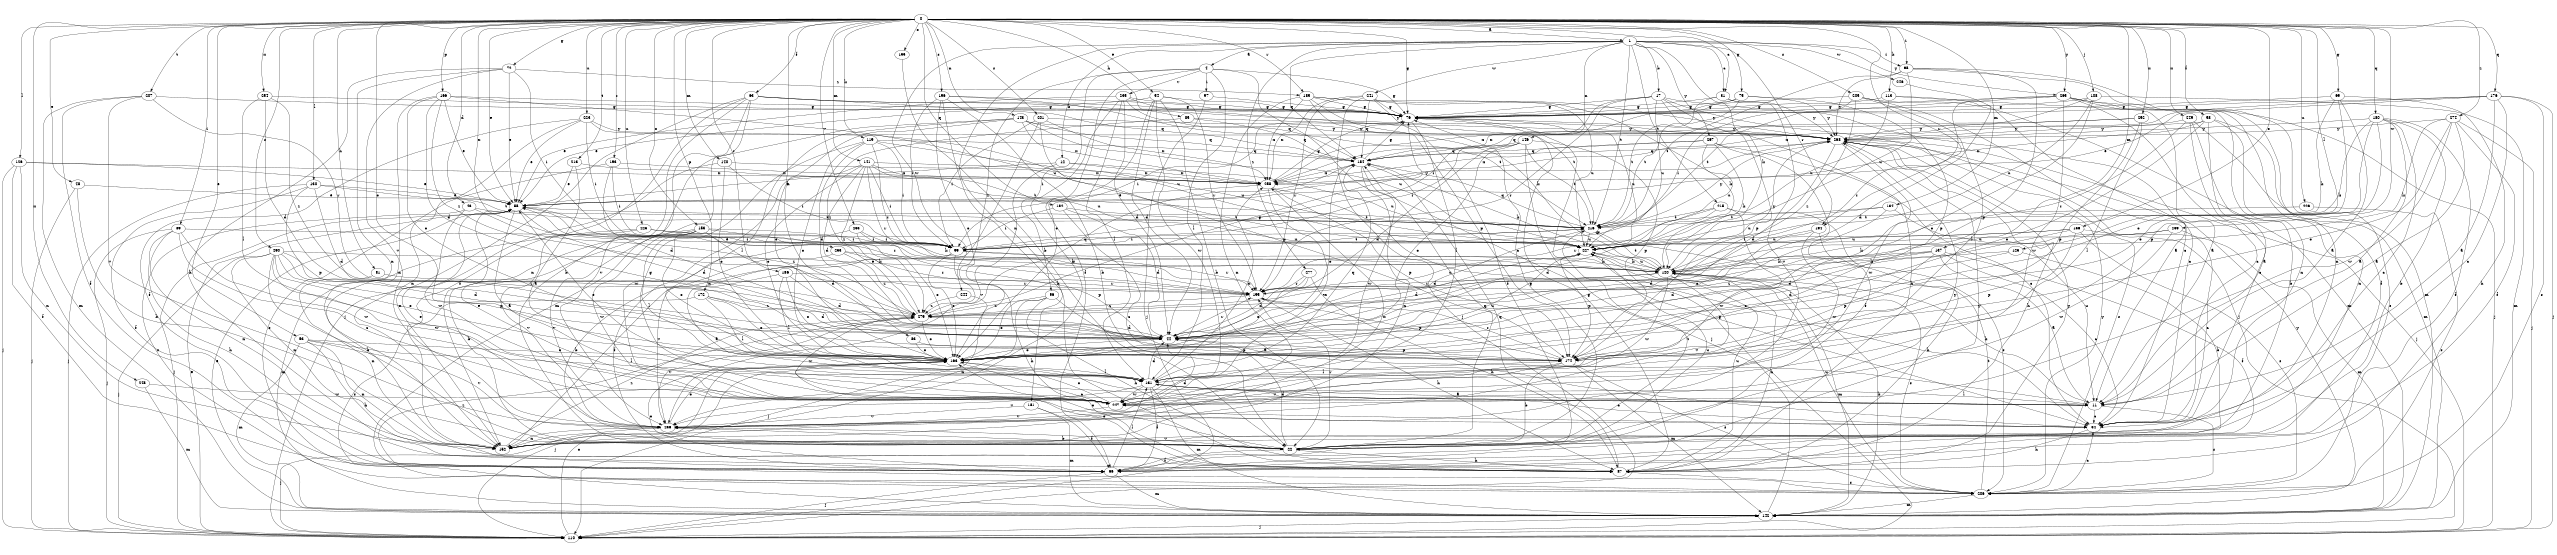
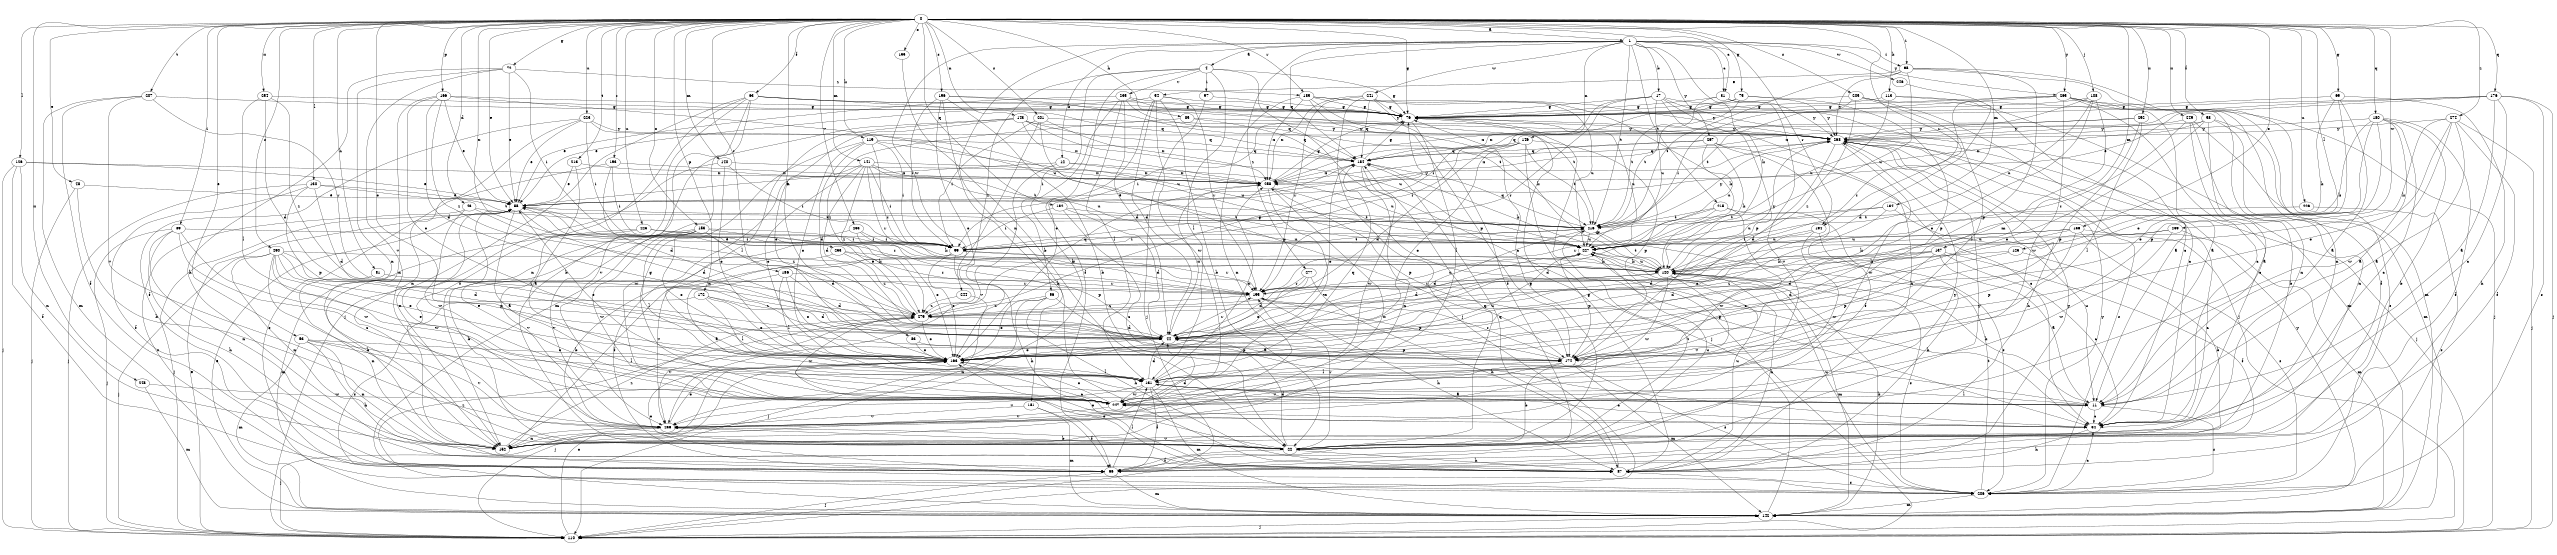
(1049, 27) -> (1533, 83)
none -> (1180, 232)
(2482, 444) -> (1862, 276)
